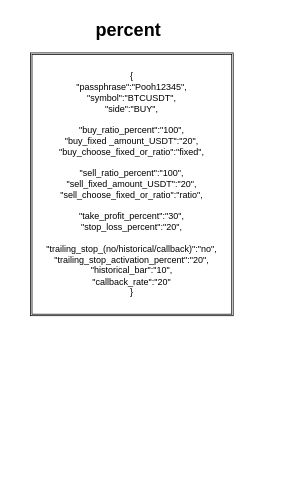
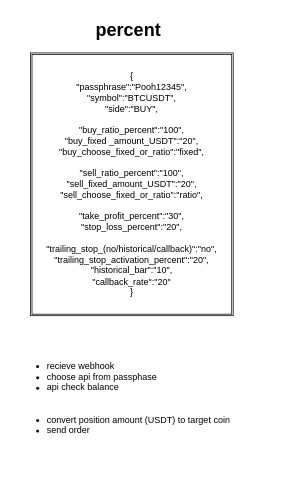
none -> (150, 398)
